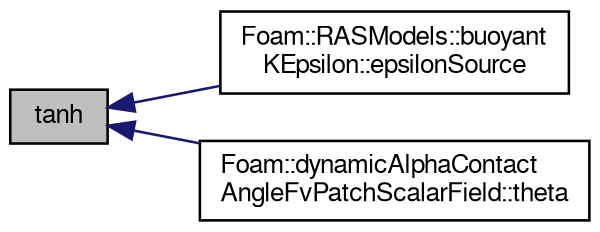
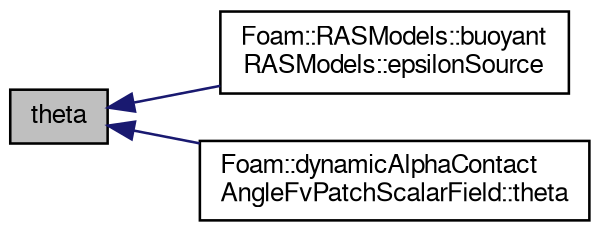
(395, 53) -> (395, 53)
(59, 117) -> (59, 117)
